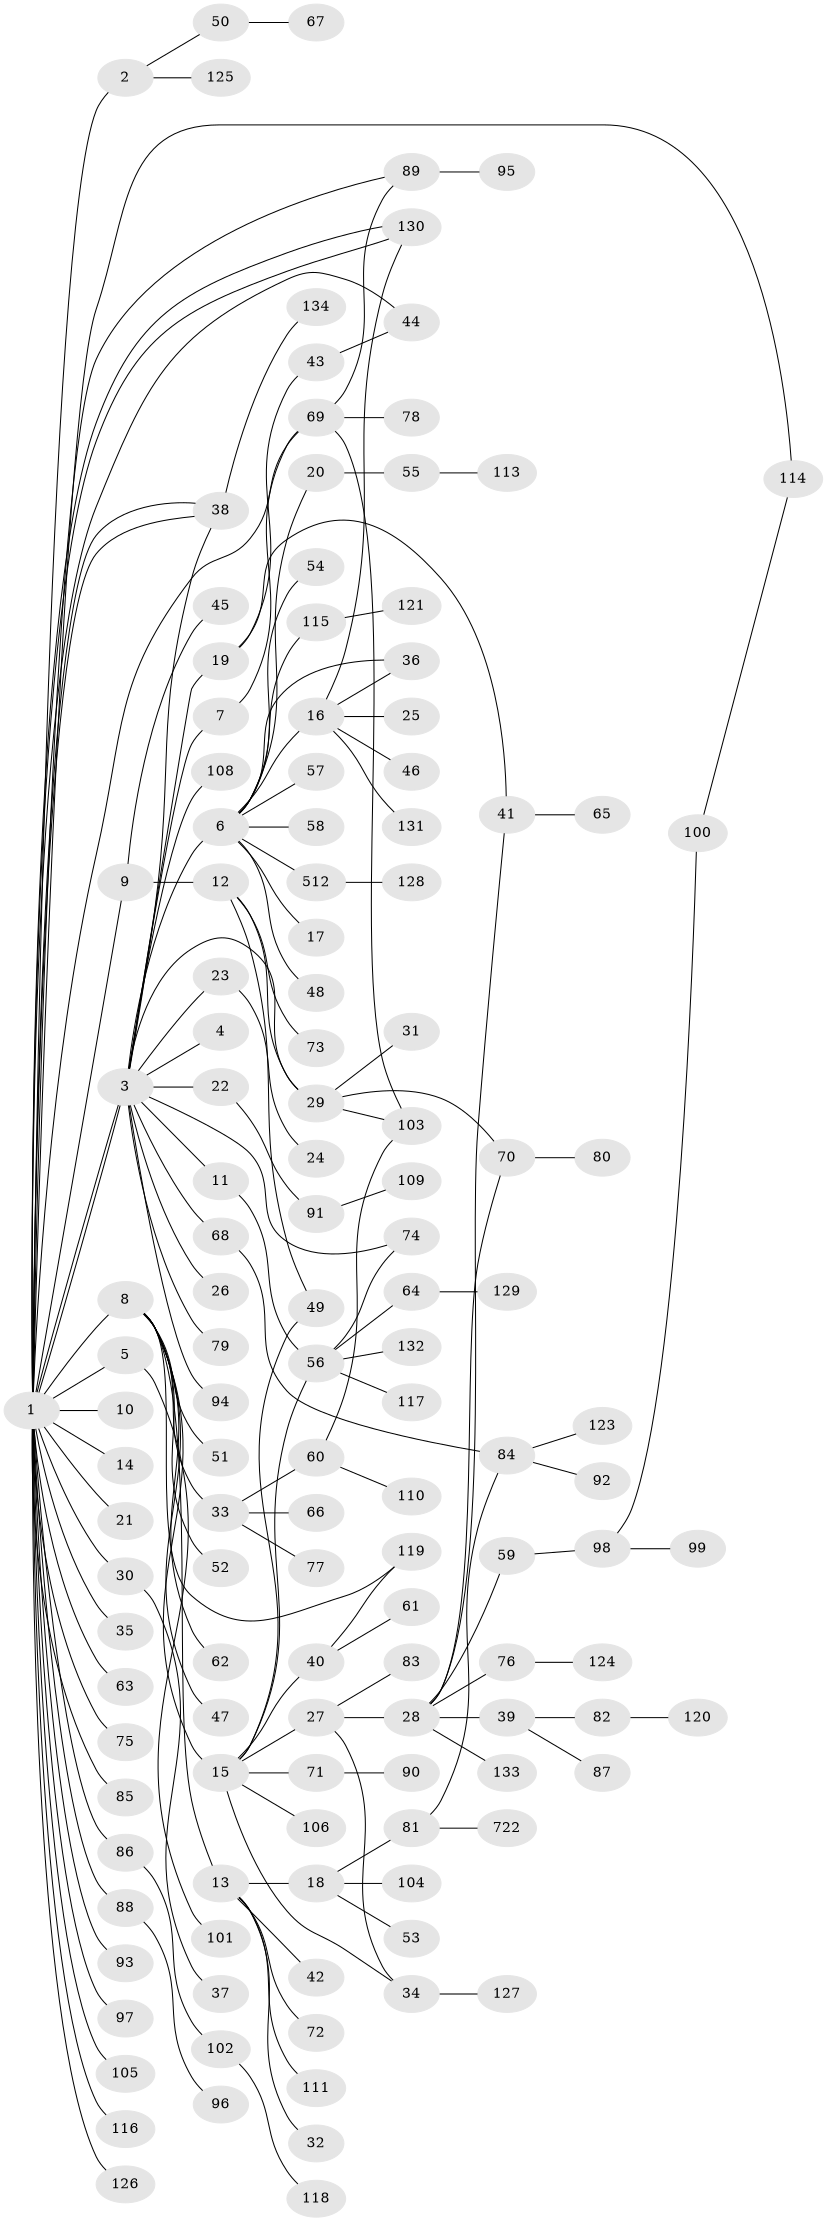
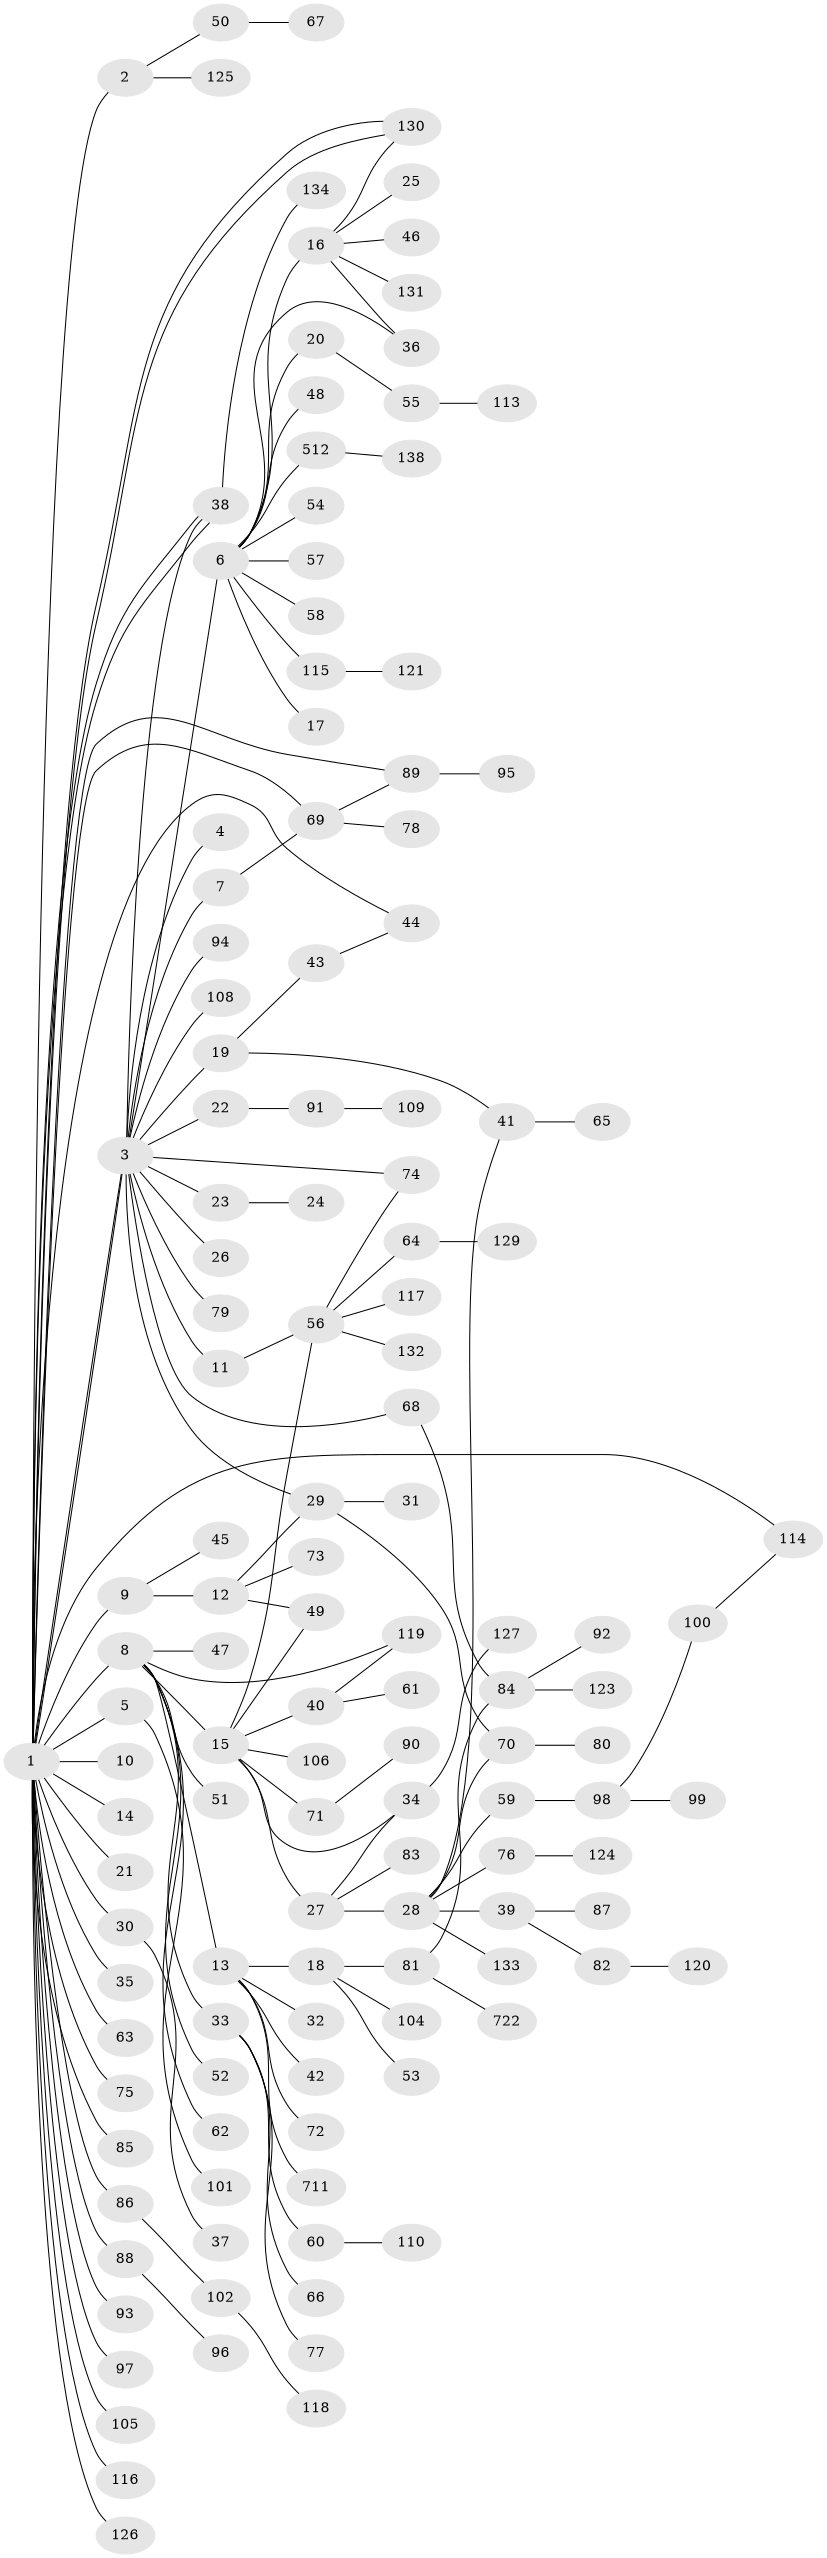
(412, 882) -> (412, 459)
(412, 1126) -> none
(316, 2088) -> (316, 2187)
